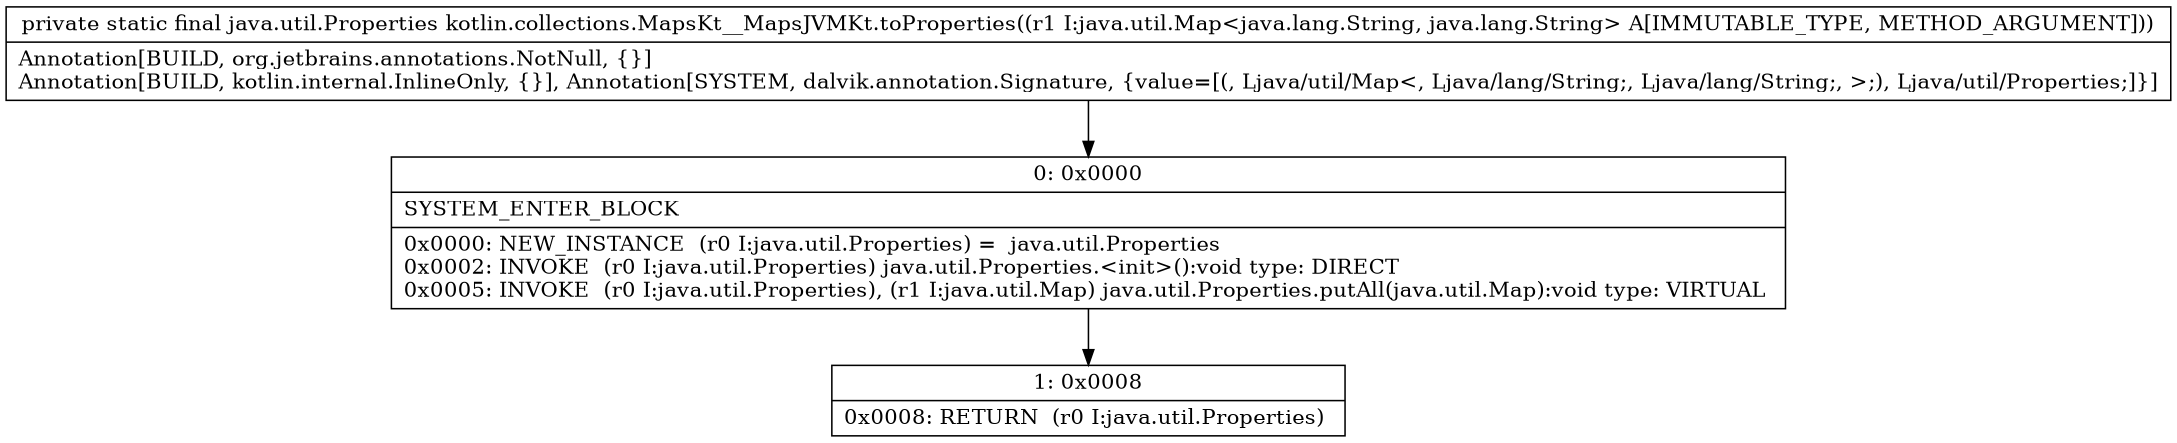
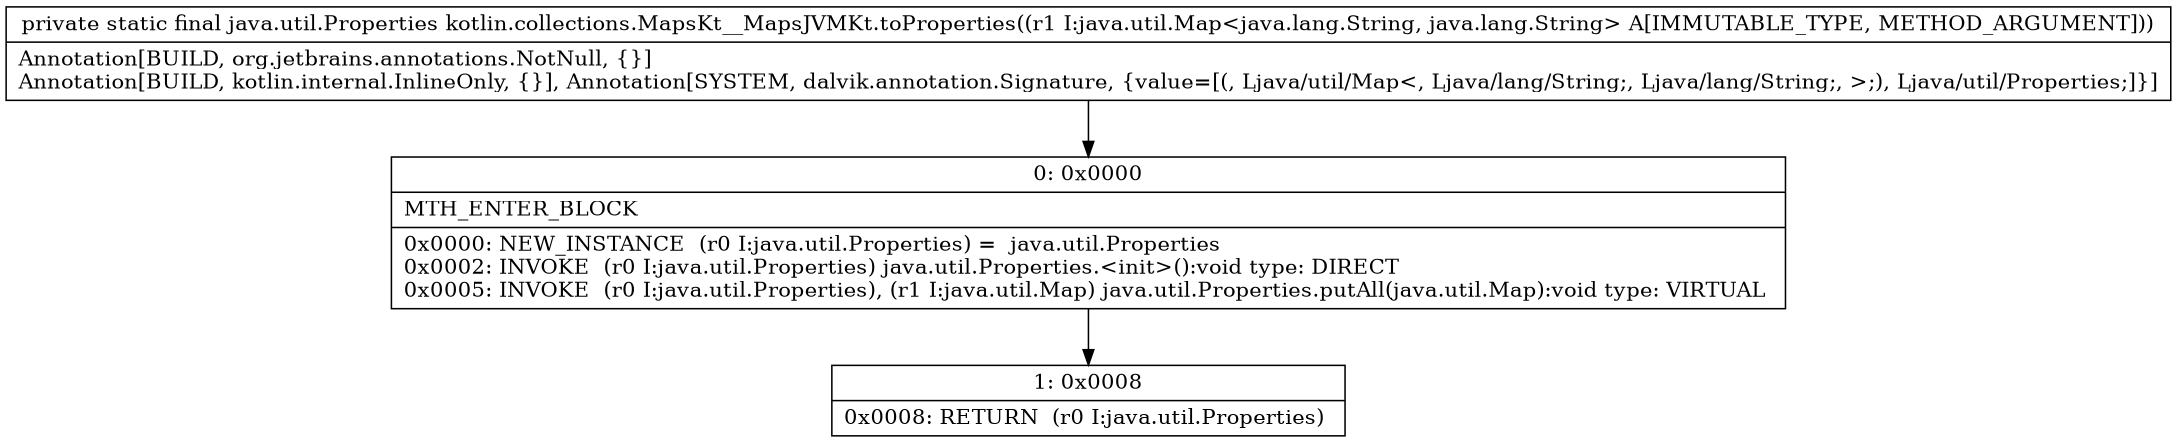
(542, 209) -> (522, 209)
